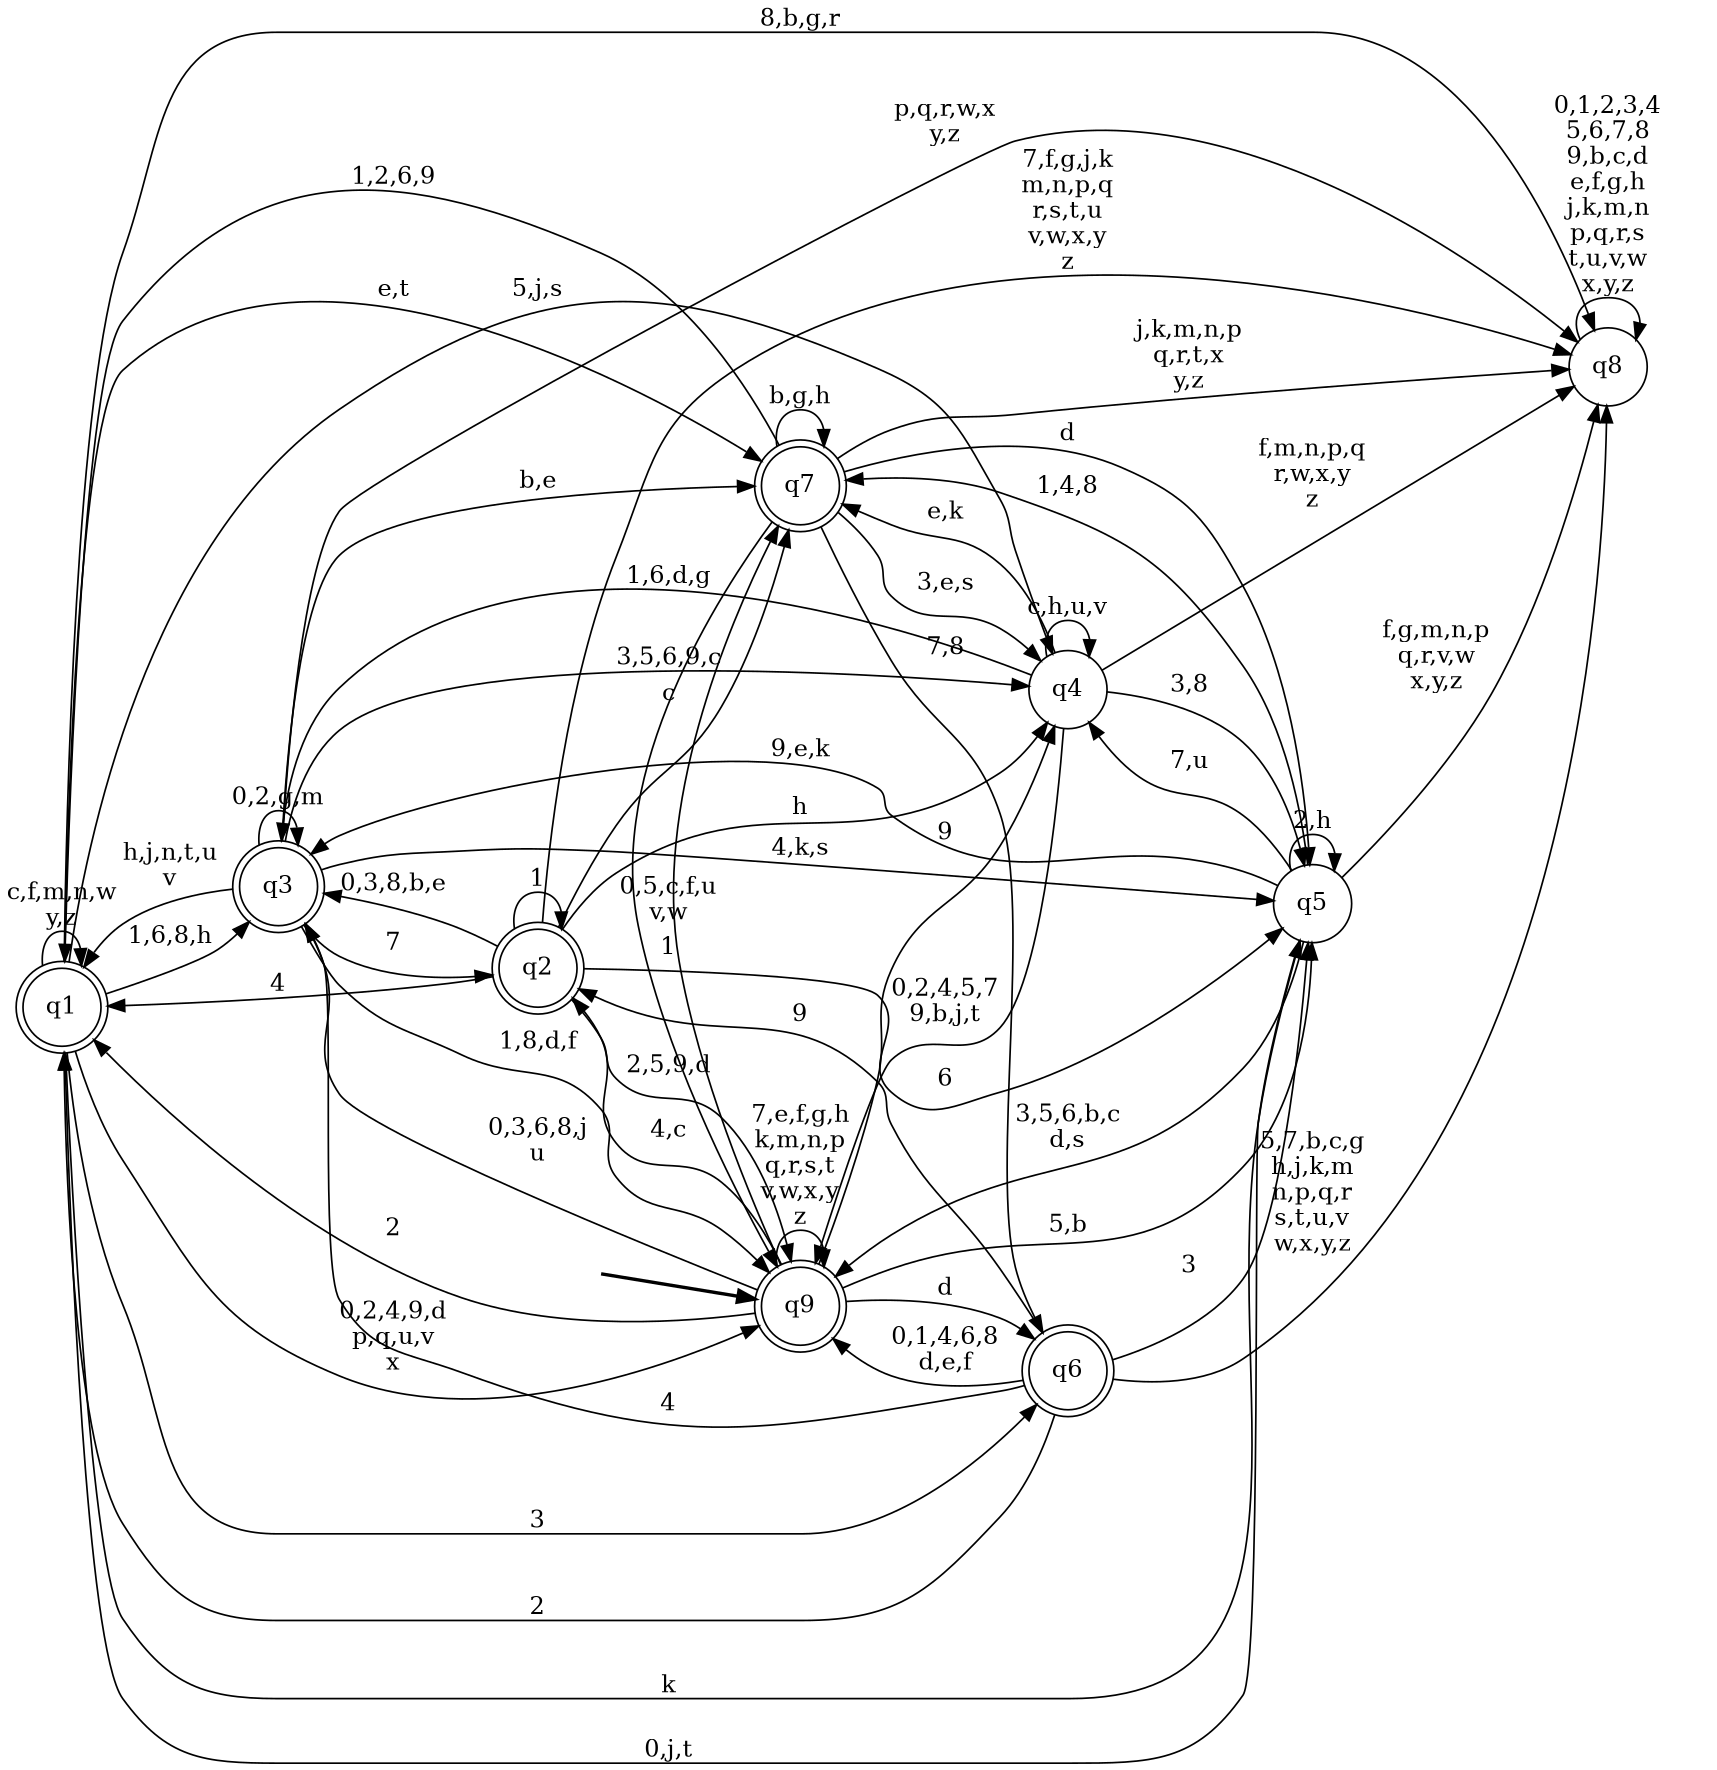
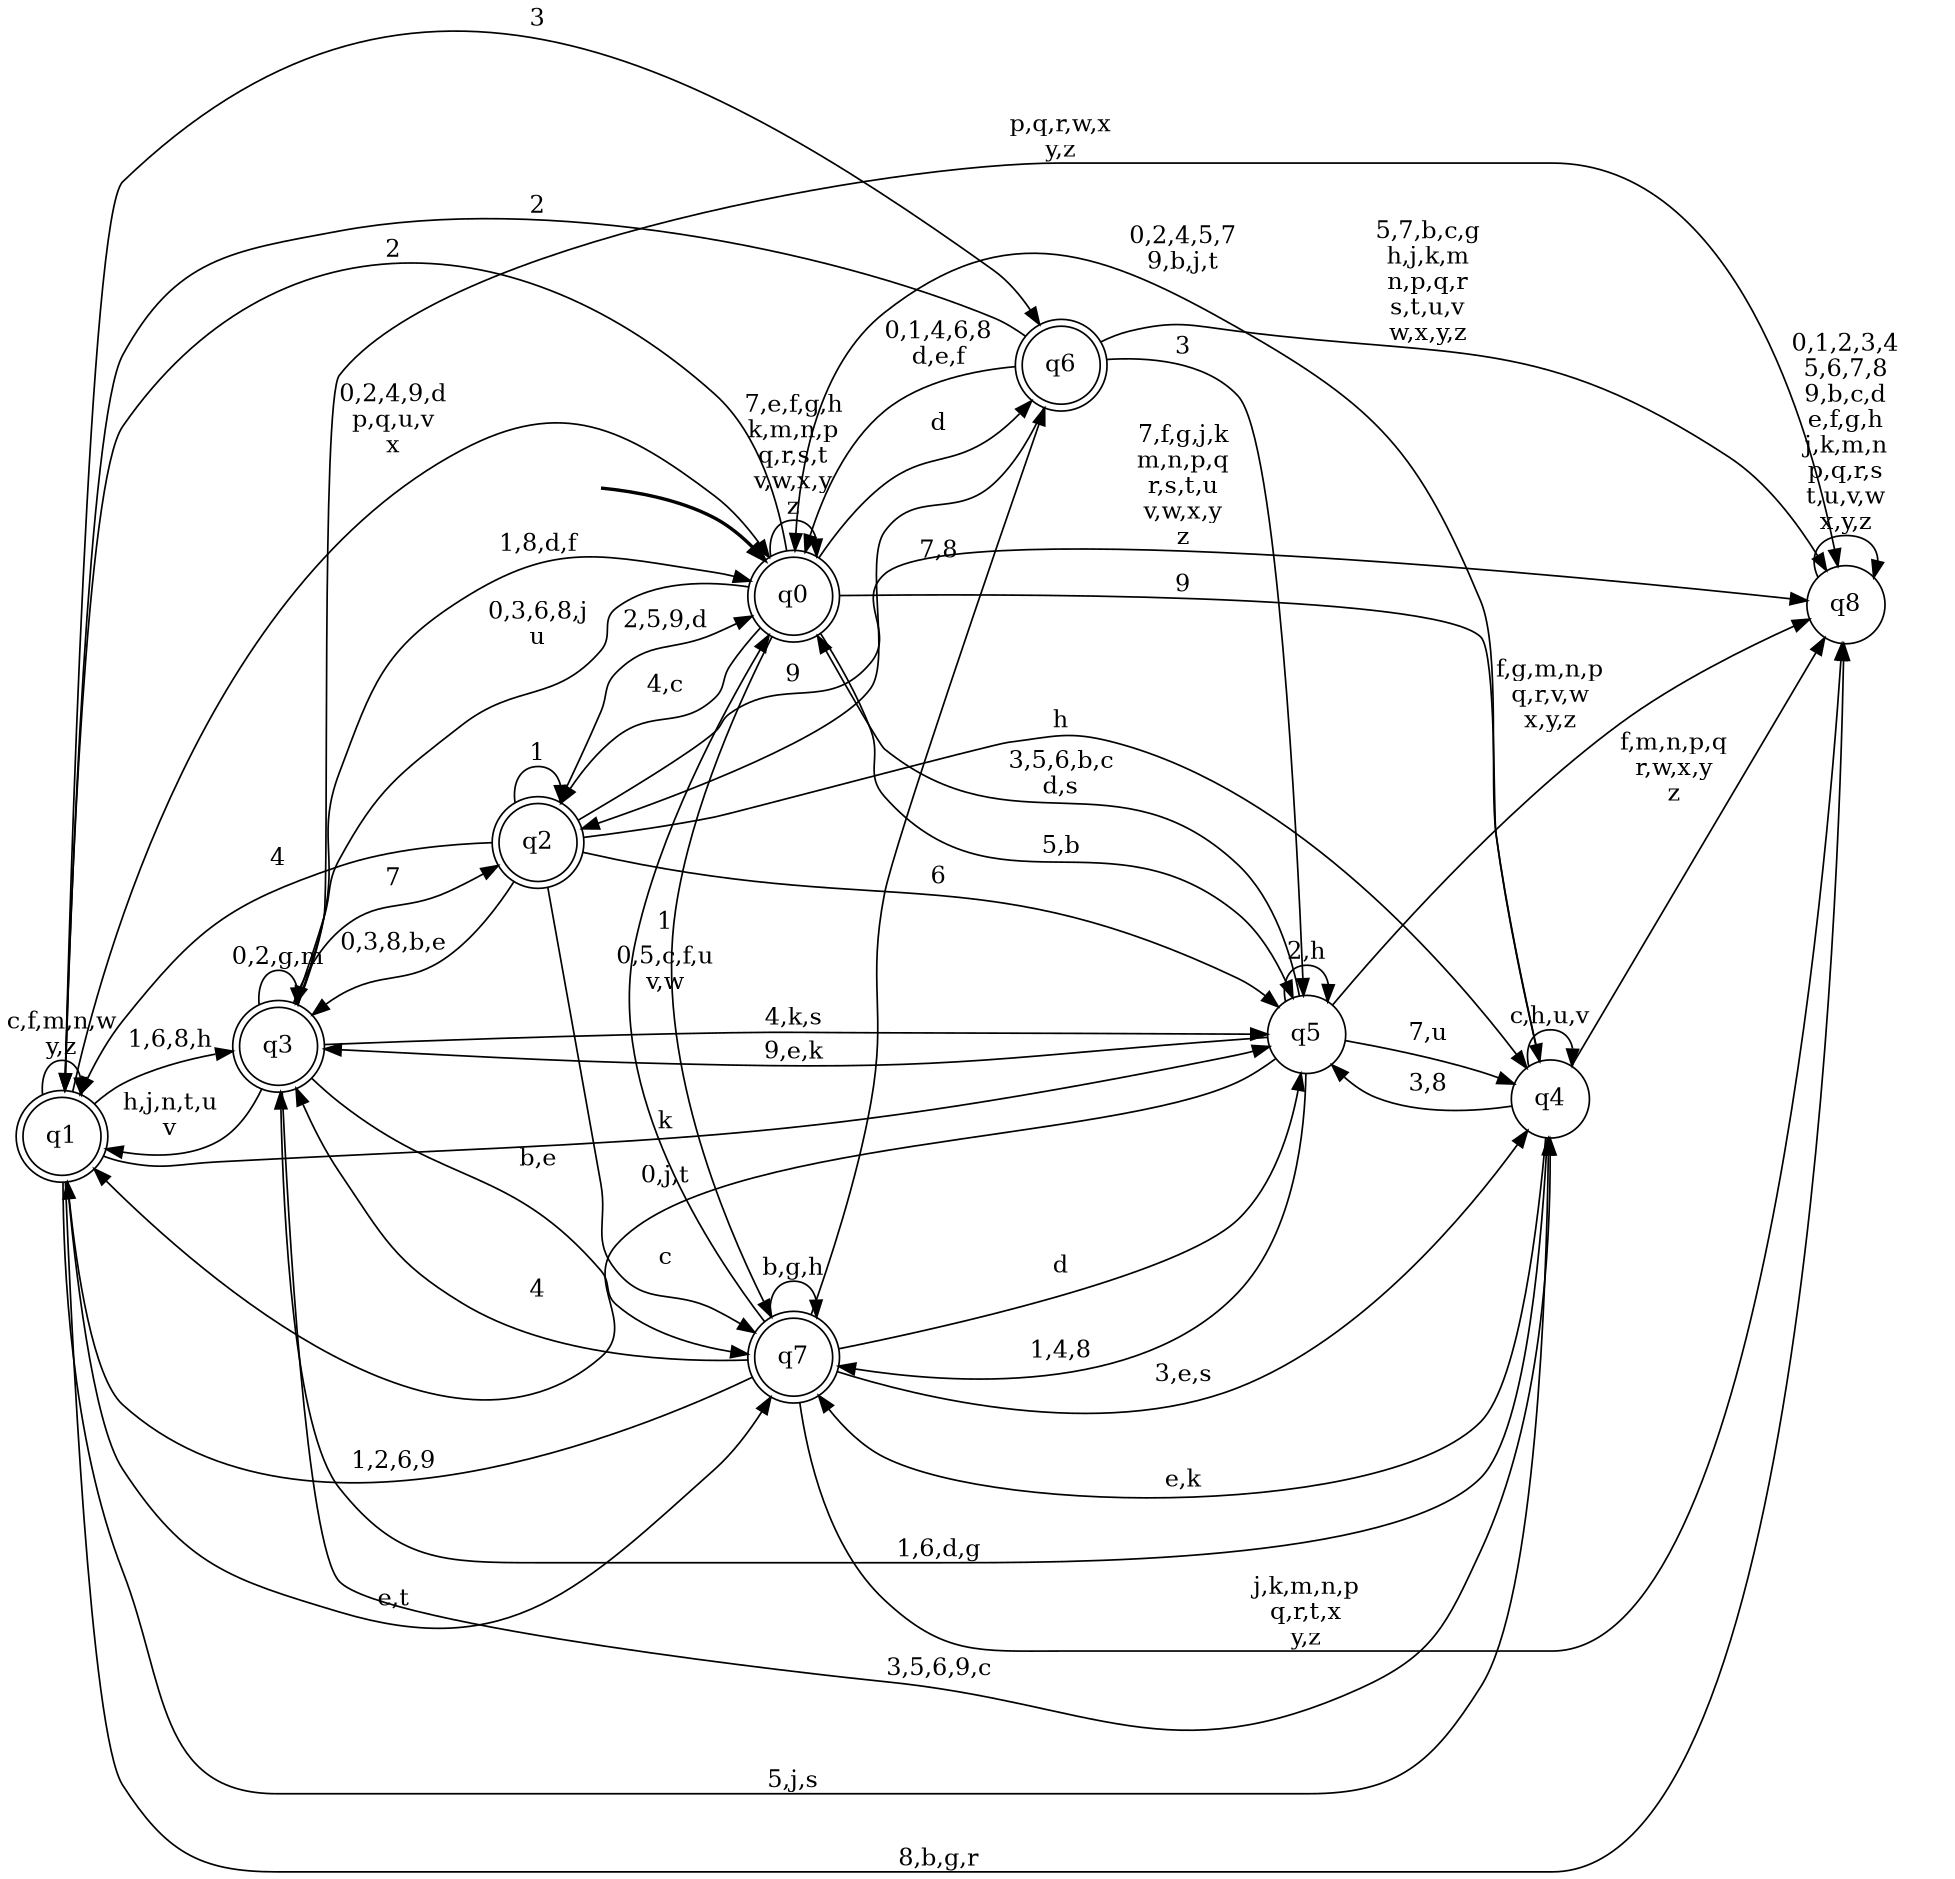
(800, 1306) -> (794, 596)
(492, 1382) -> (478, 1312)
